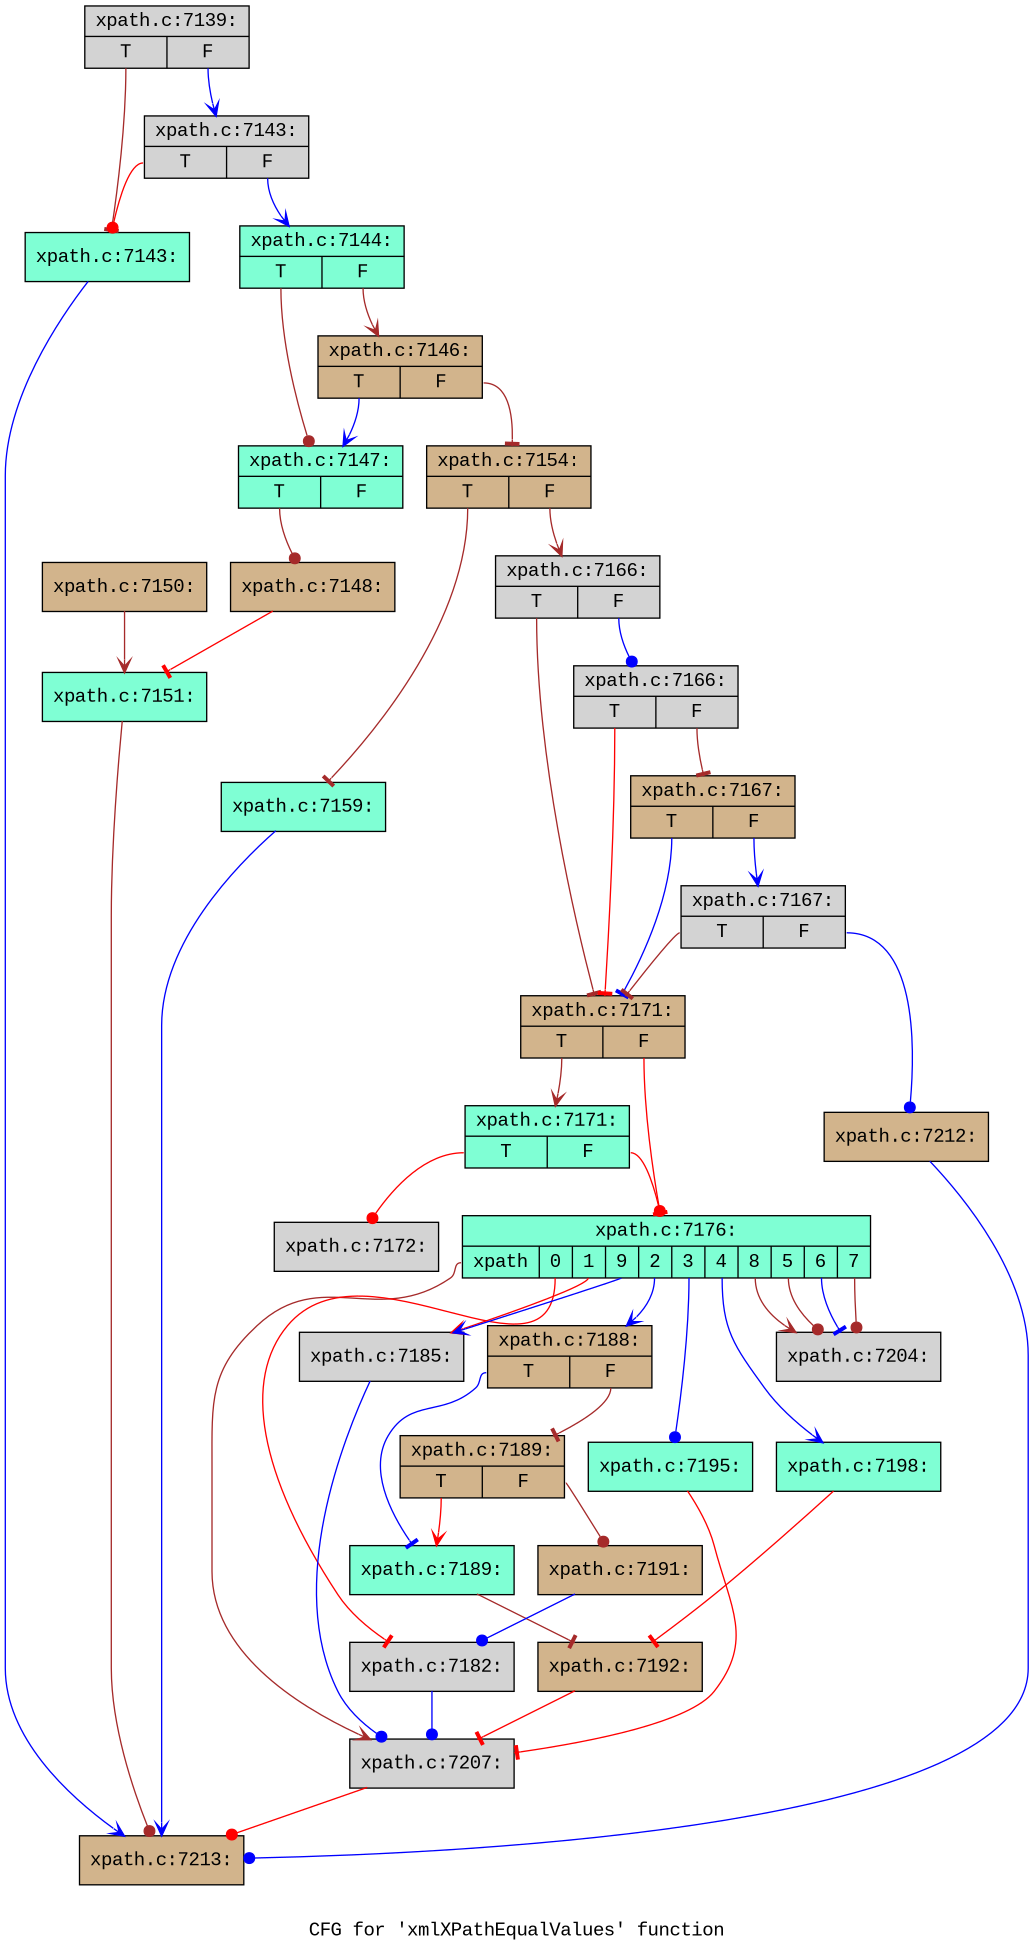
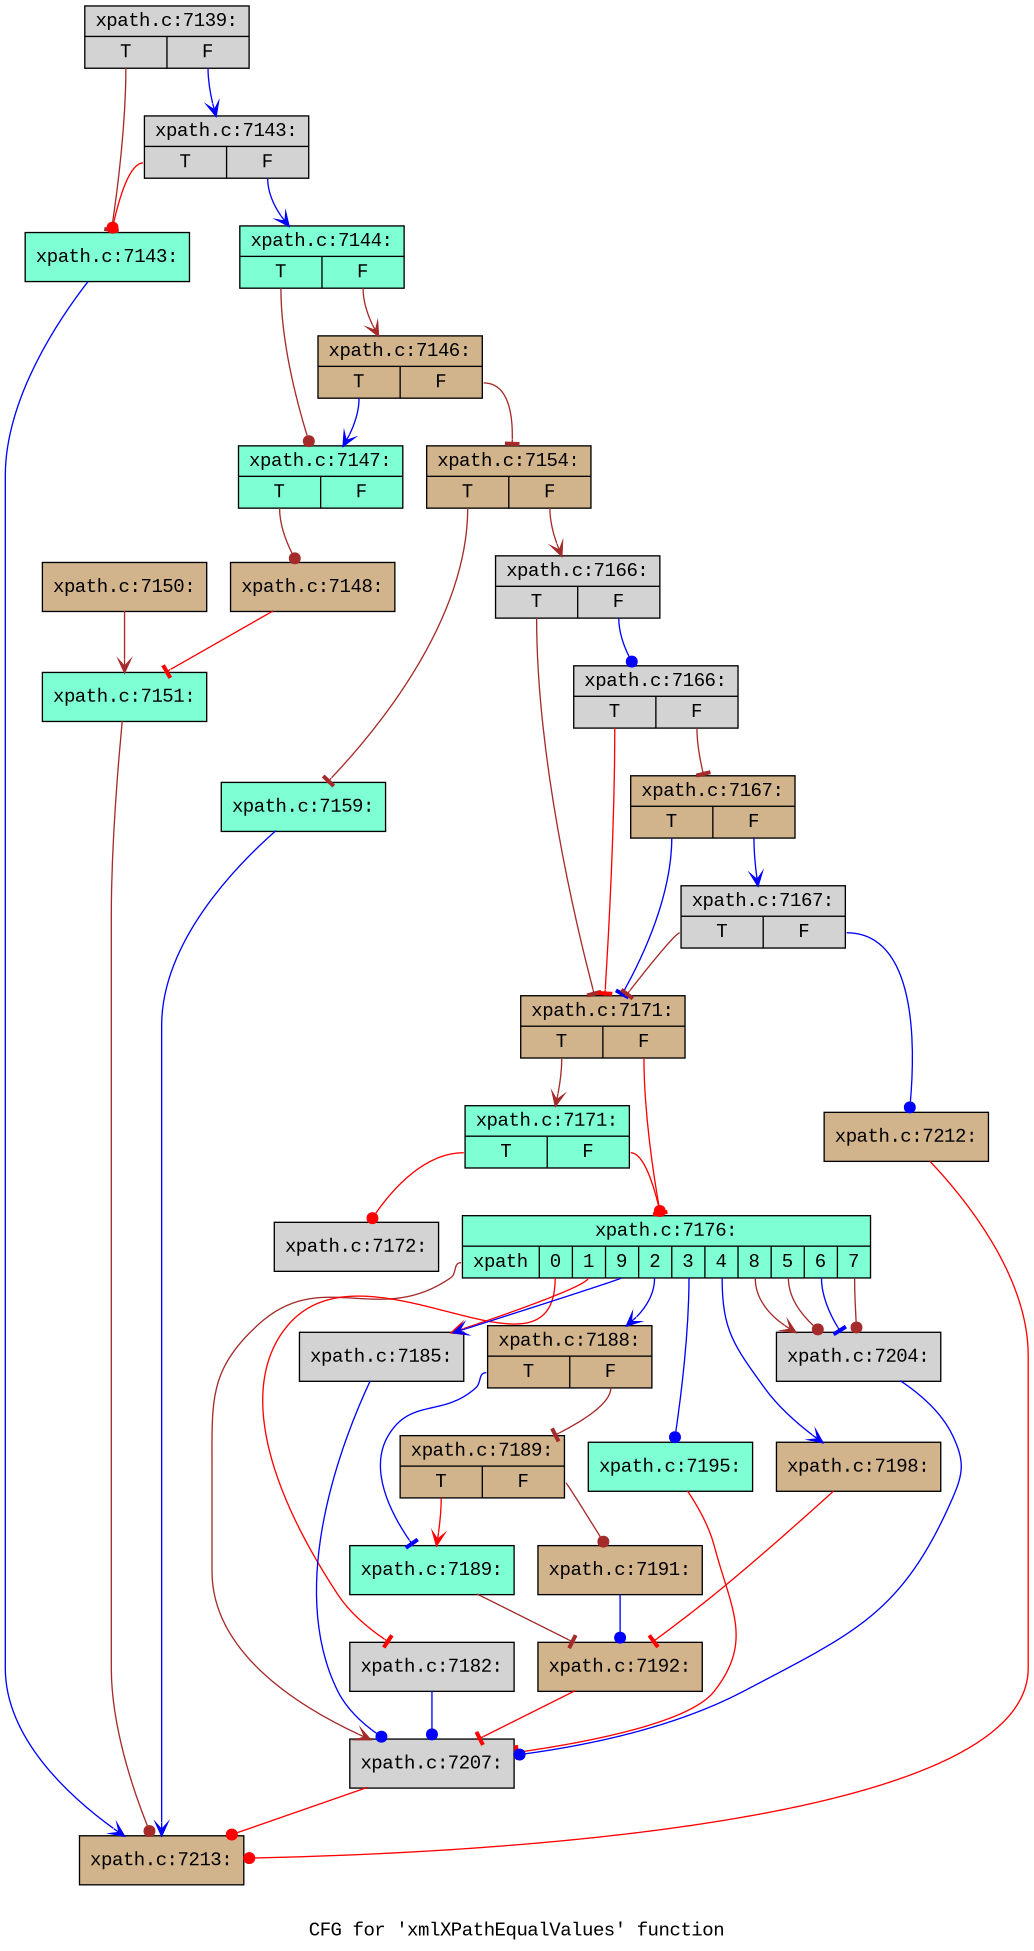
(859, 1467) -> (859, 1467)
(535, 1614) -> (620, 1613)
none -> (834, 1642)
(928, 1767) -> (928, 1767)
